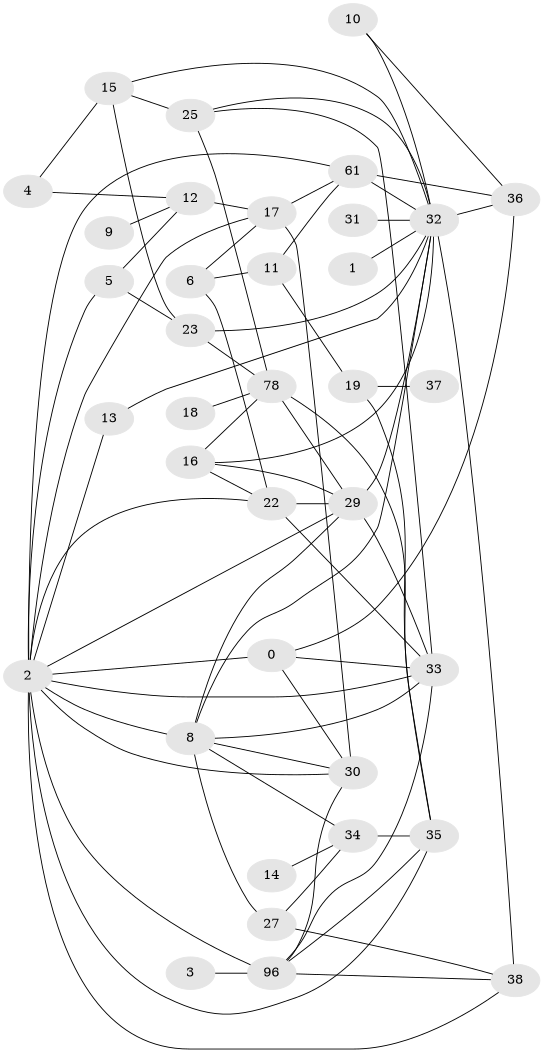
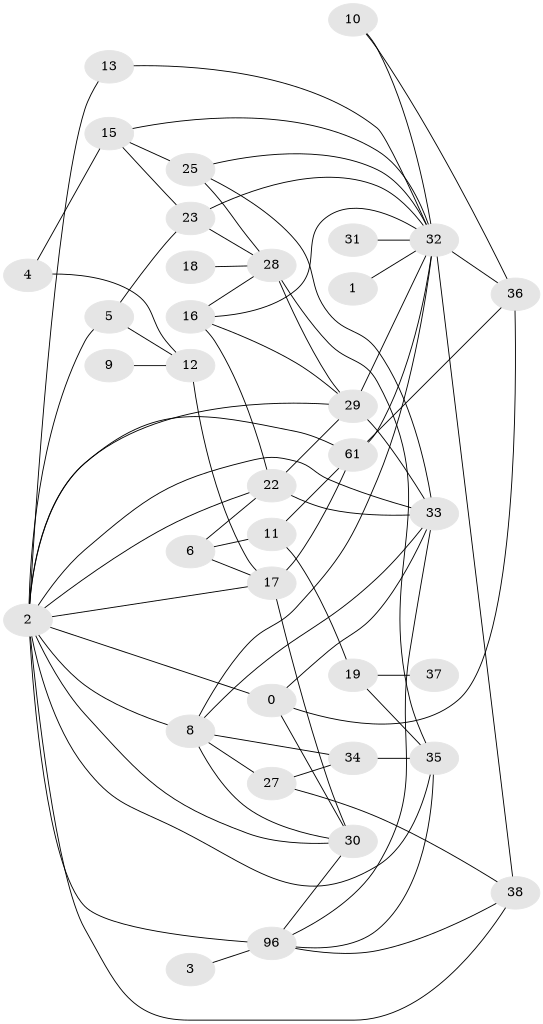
(272, 386) -> (272, 265)
(245, 605) -> none
(272, 876) -> none
